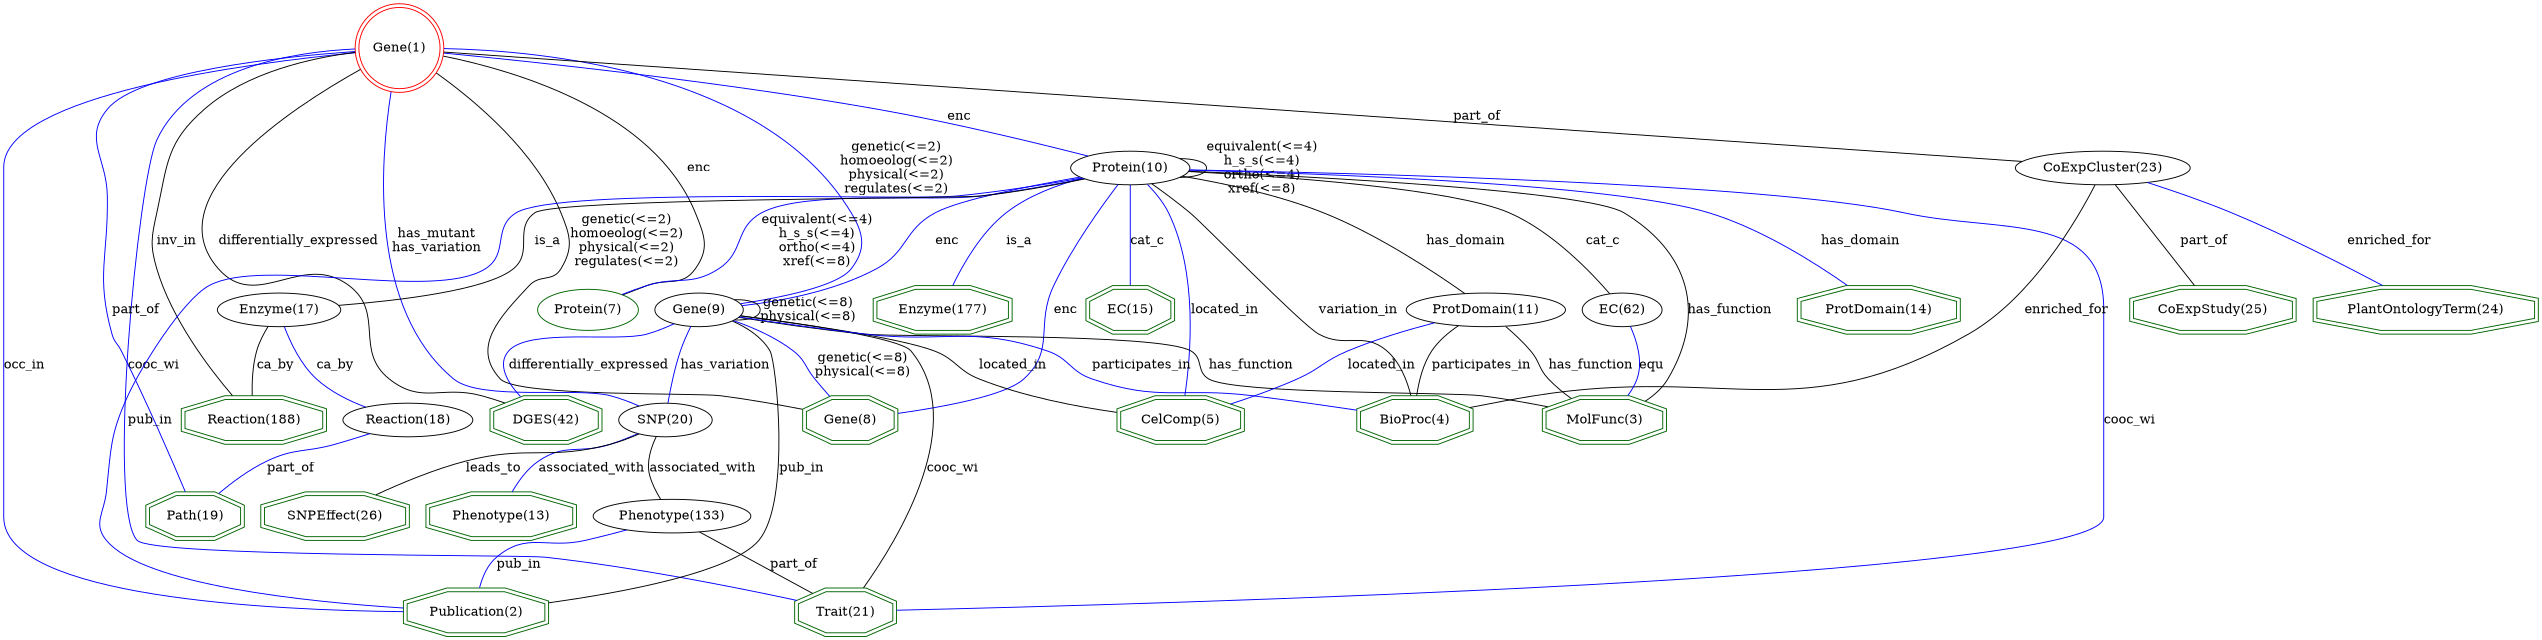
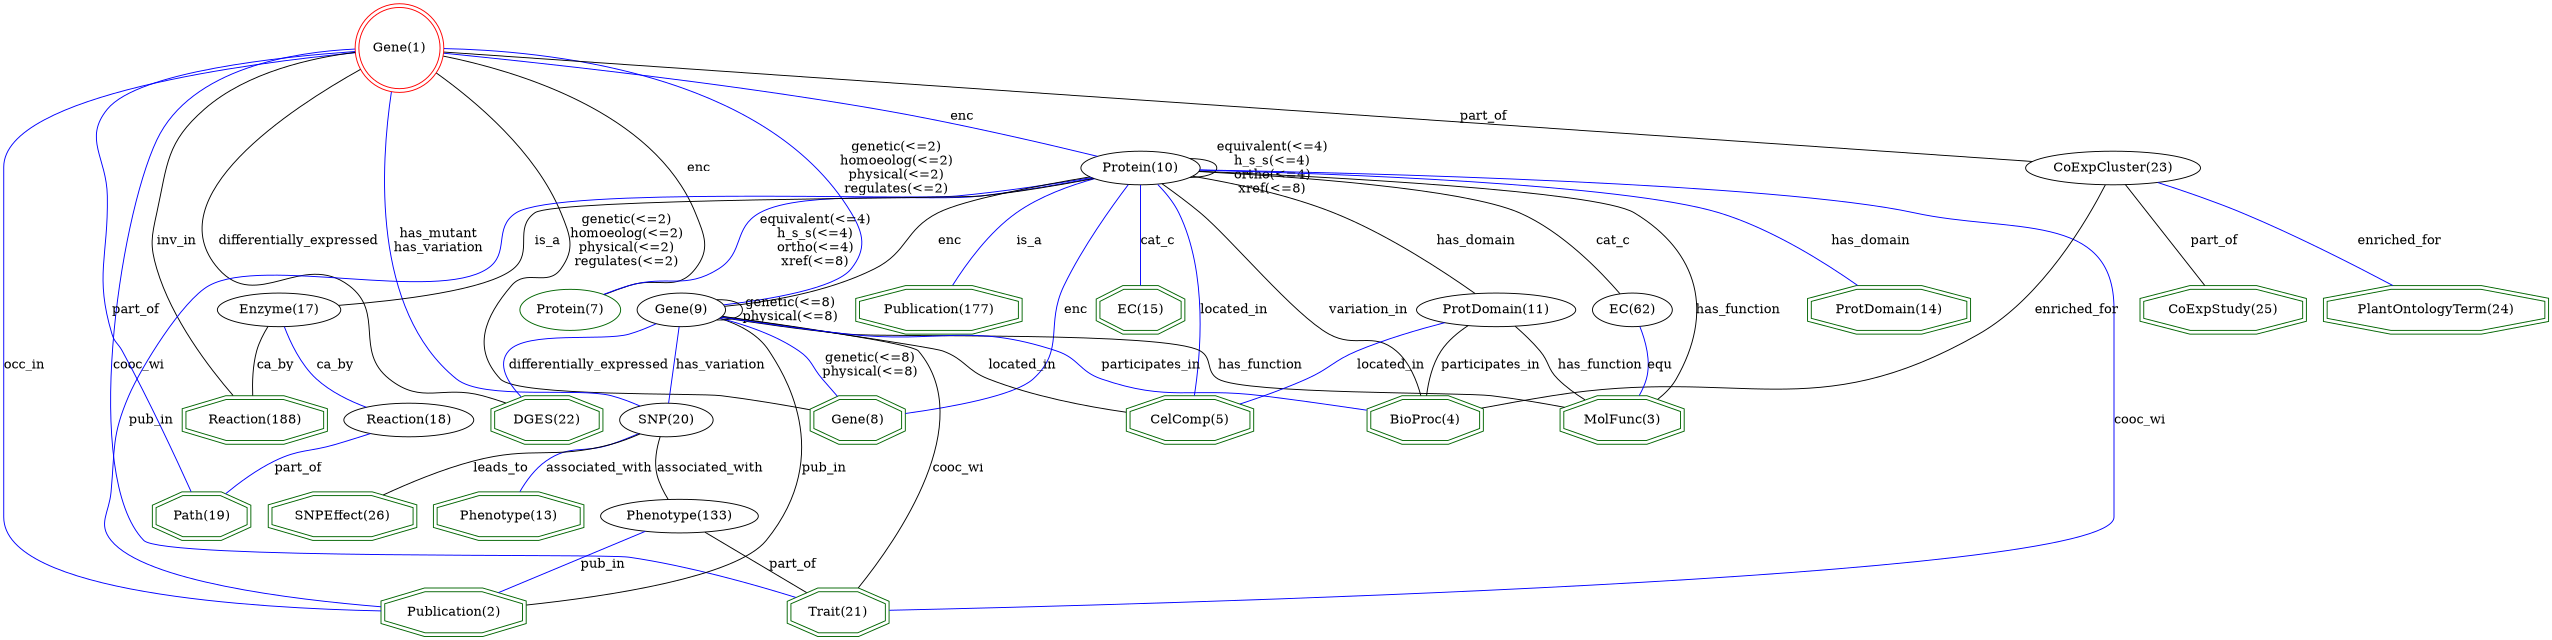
(908, 237) -> (907, 240)
(943, 310) -> (939, 310)
(546, 420) -> (547, 420)
